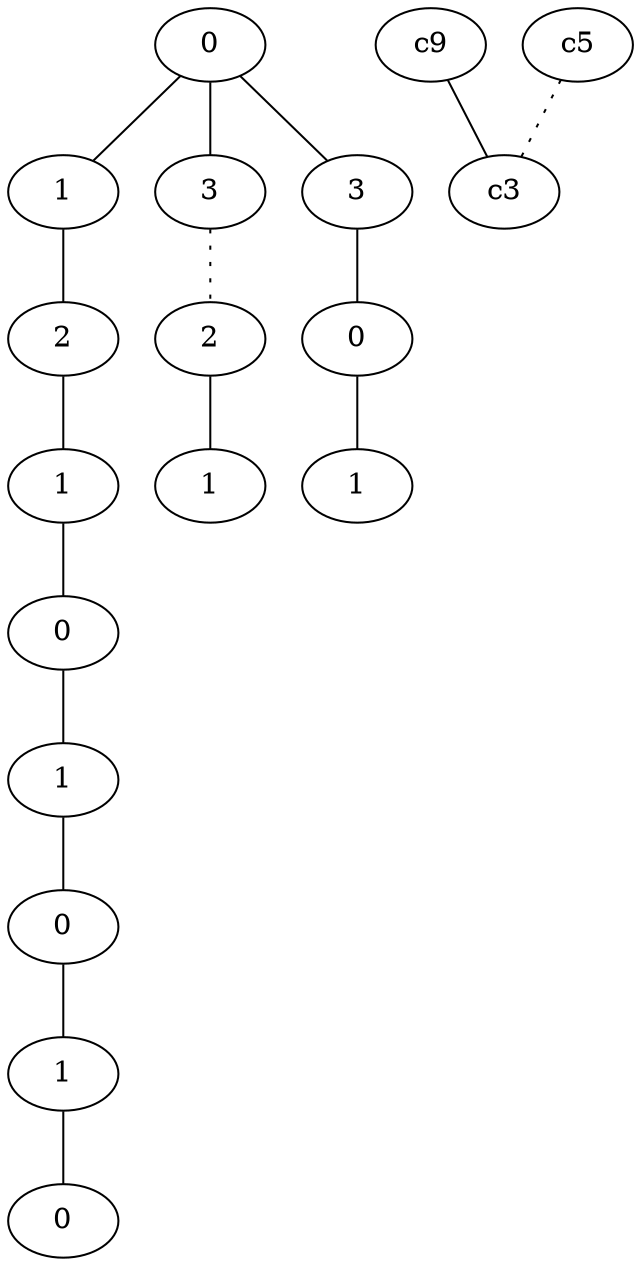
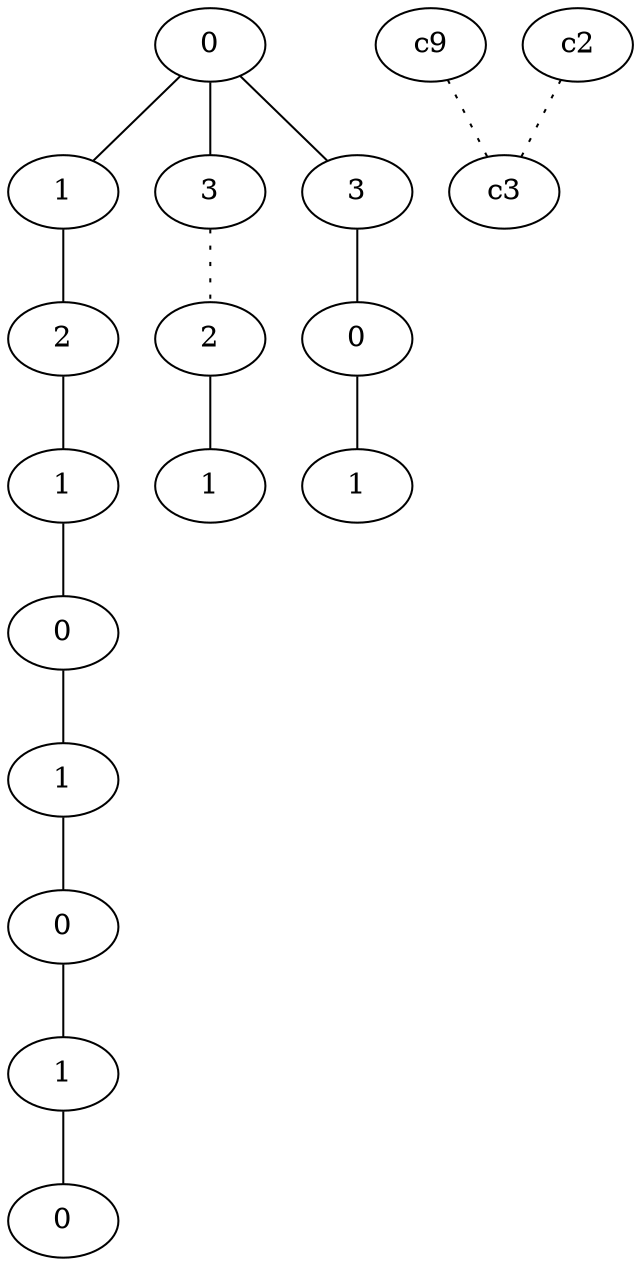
(578, 45) -> (578, 45)
(468, 119) -> (468, 119)
